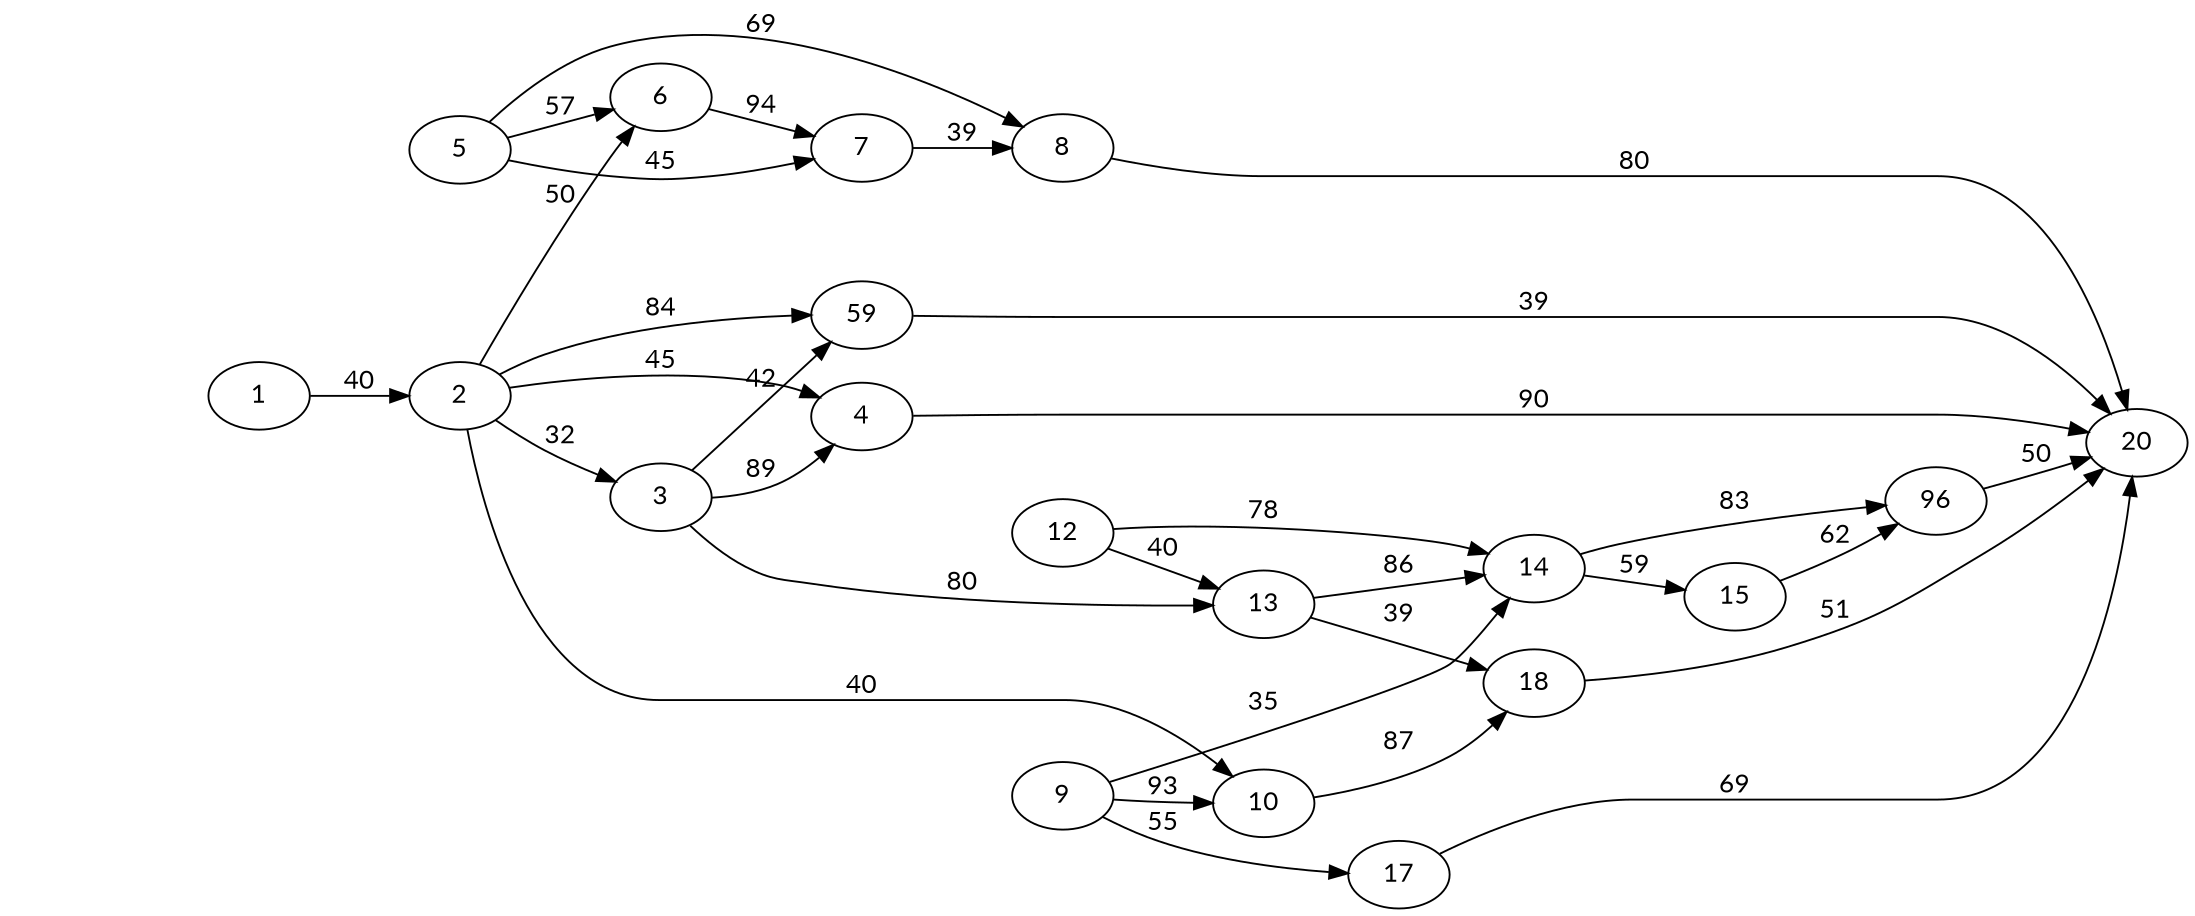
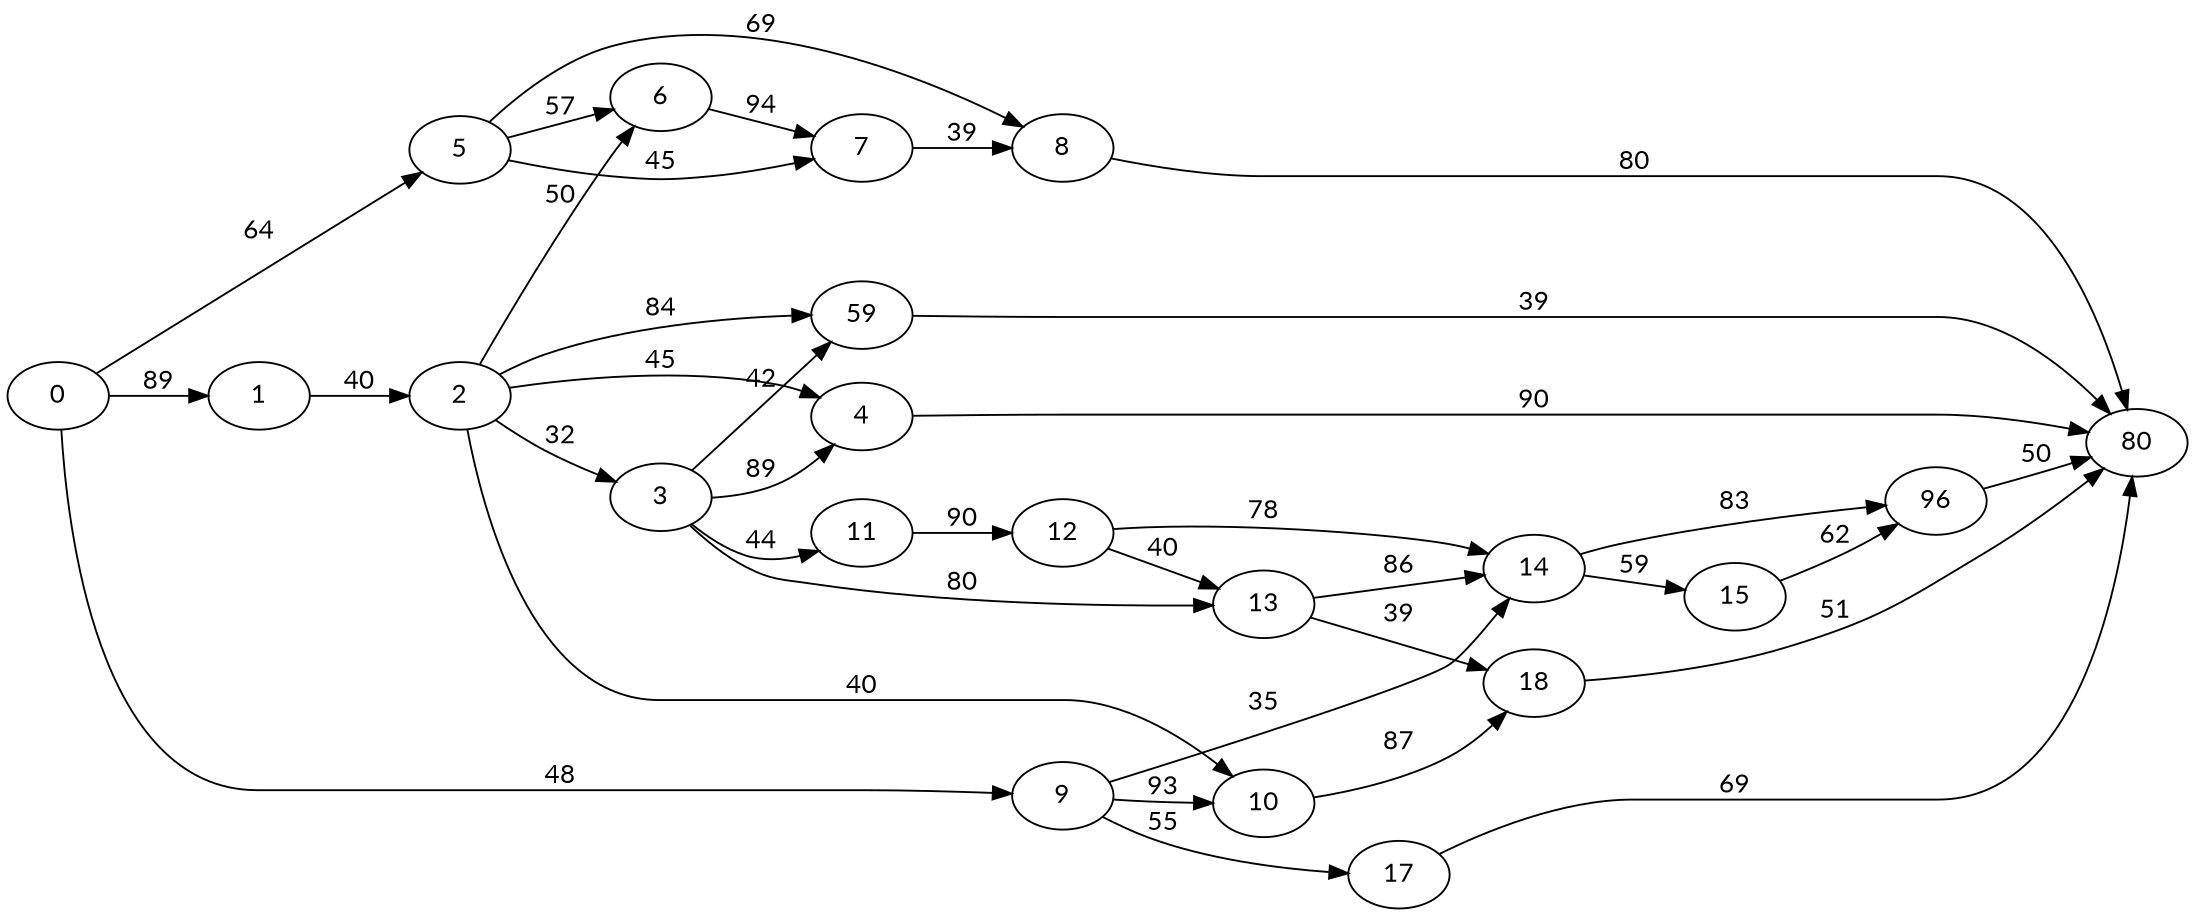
none -> (58, 396)
(2137, 443) -> (2137, 443)
none -> (862, 533)
